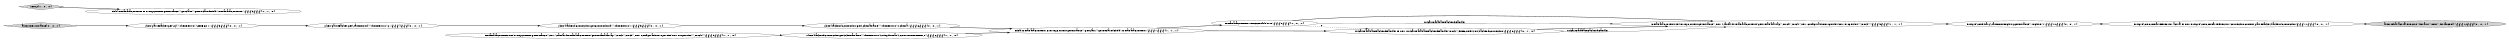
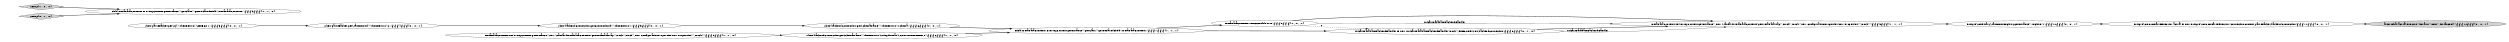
none -> (41, 16)
(41, 26) -> none
